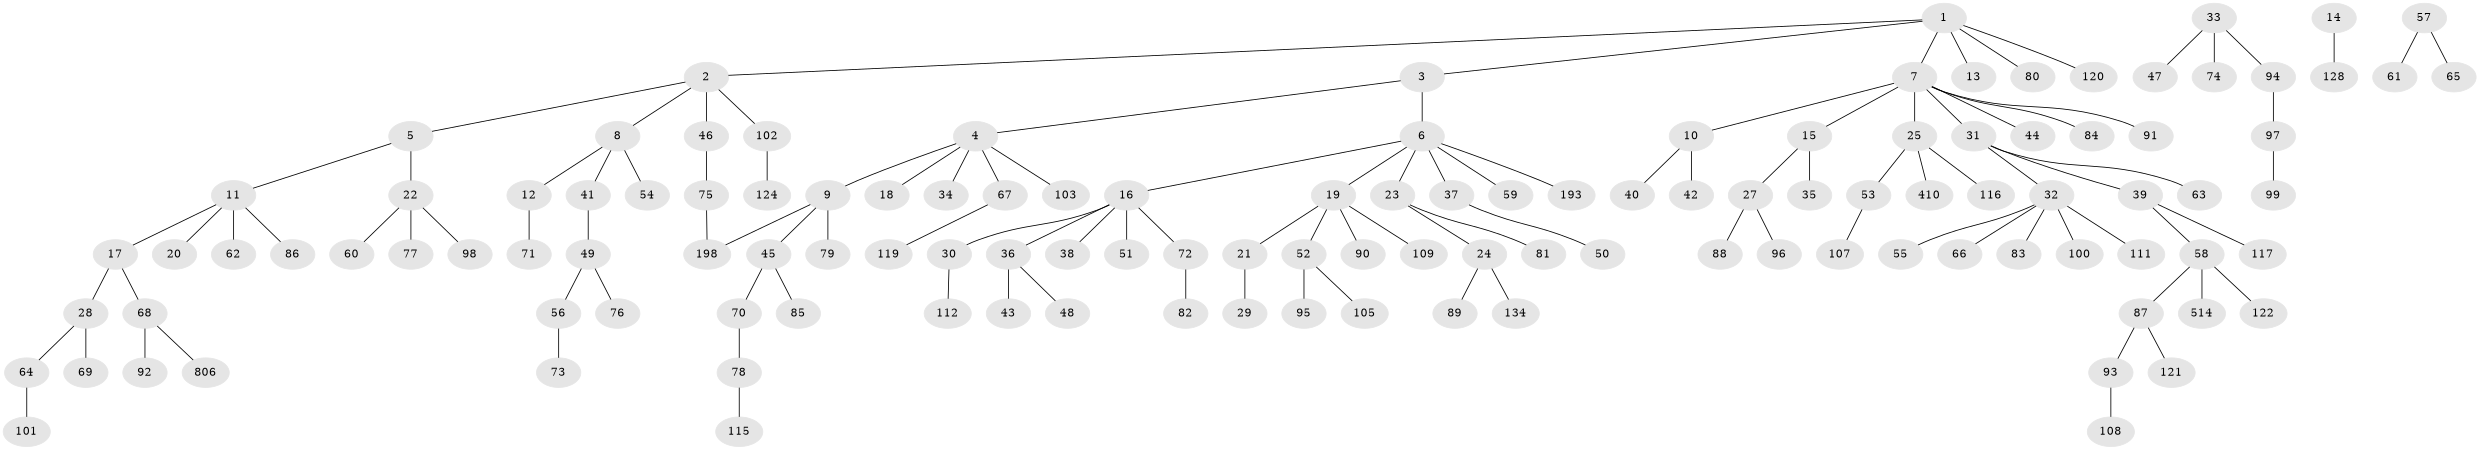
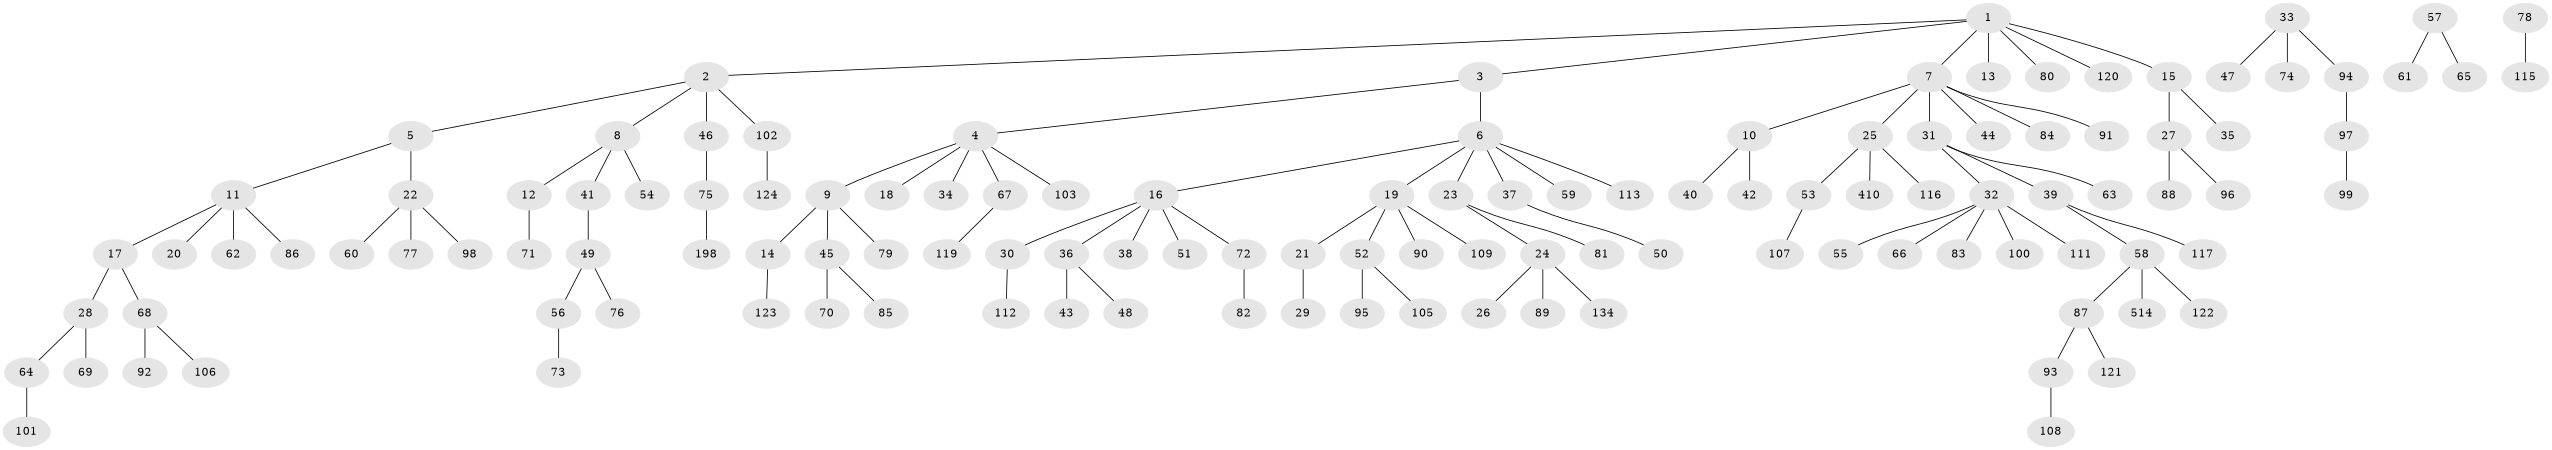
(2334, 77) -> (766, 314)
(1862, 107) -> (2081, 43)
(1572, 195) -> (1630, 195)
(768, 225) -> (798, 225)
none -> (1484, 314)
(739, 343) -> none
(206, 373) -> (206, 373)
